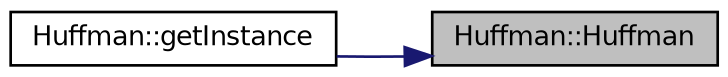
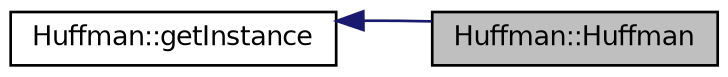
(371, 57) -> (397, 21)
